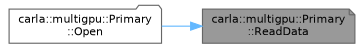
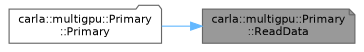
(85, 26) -> (85, 26)
